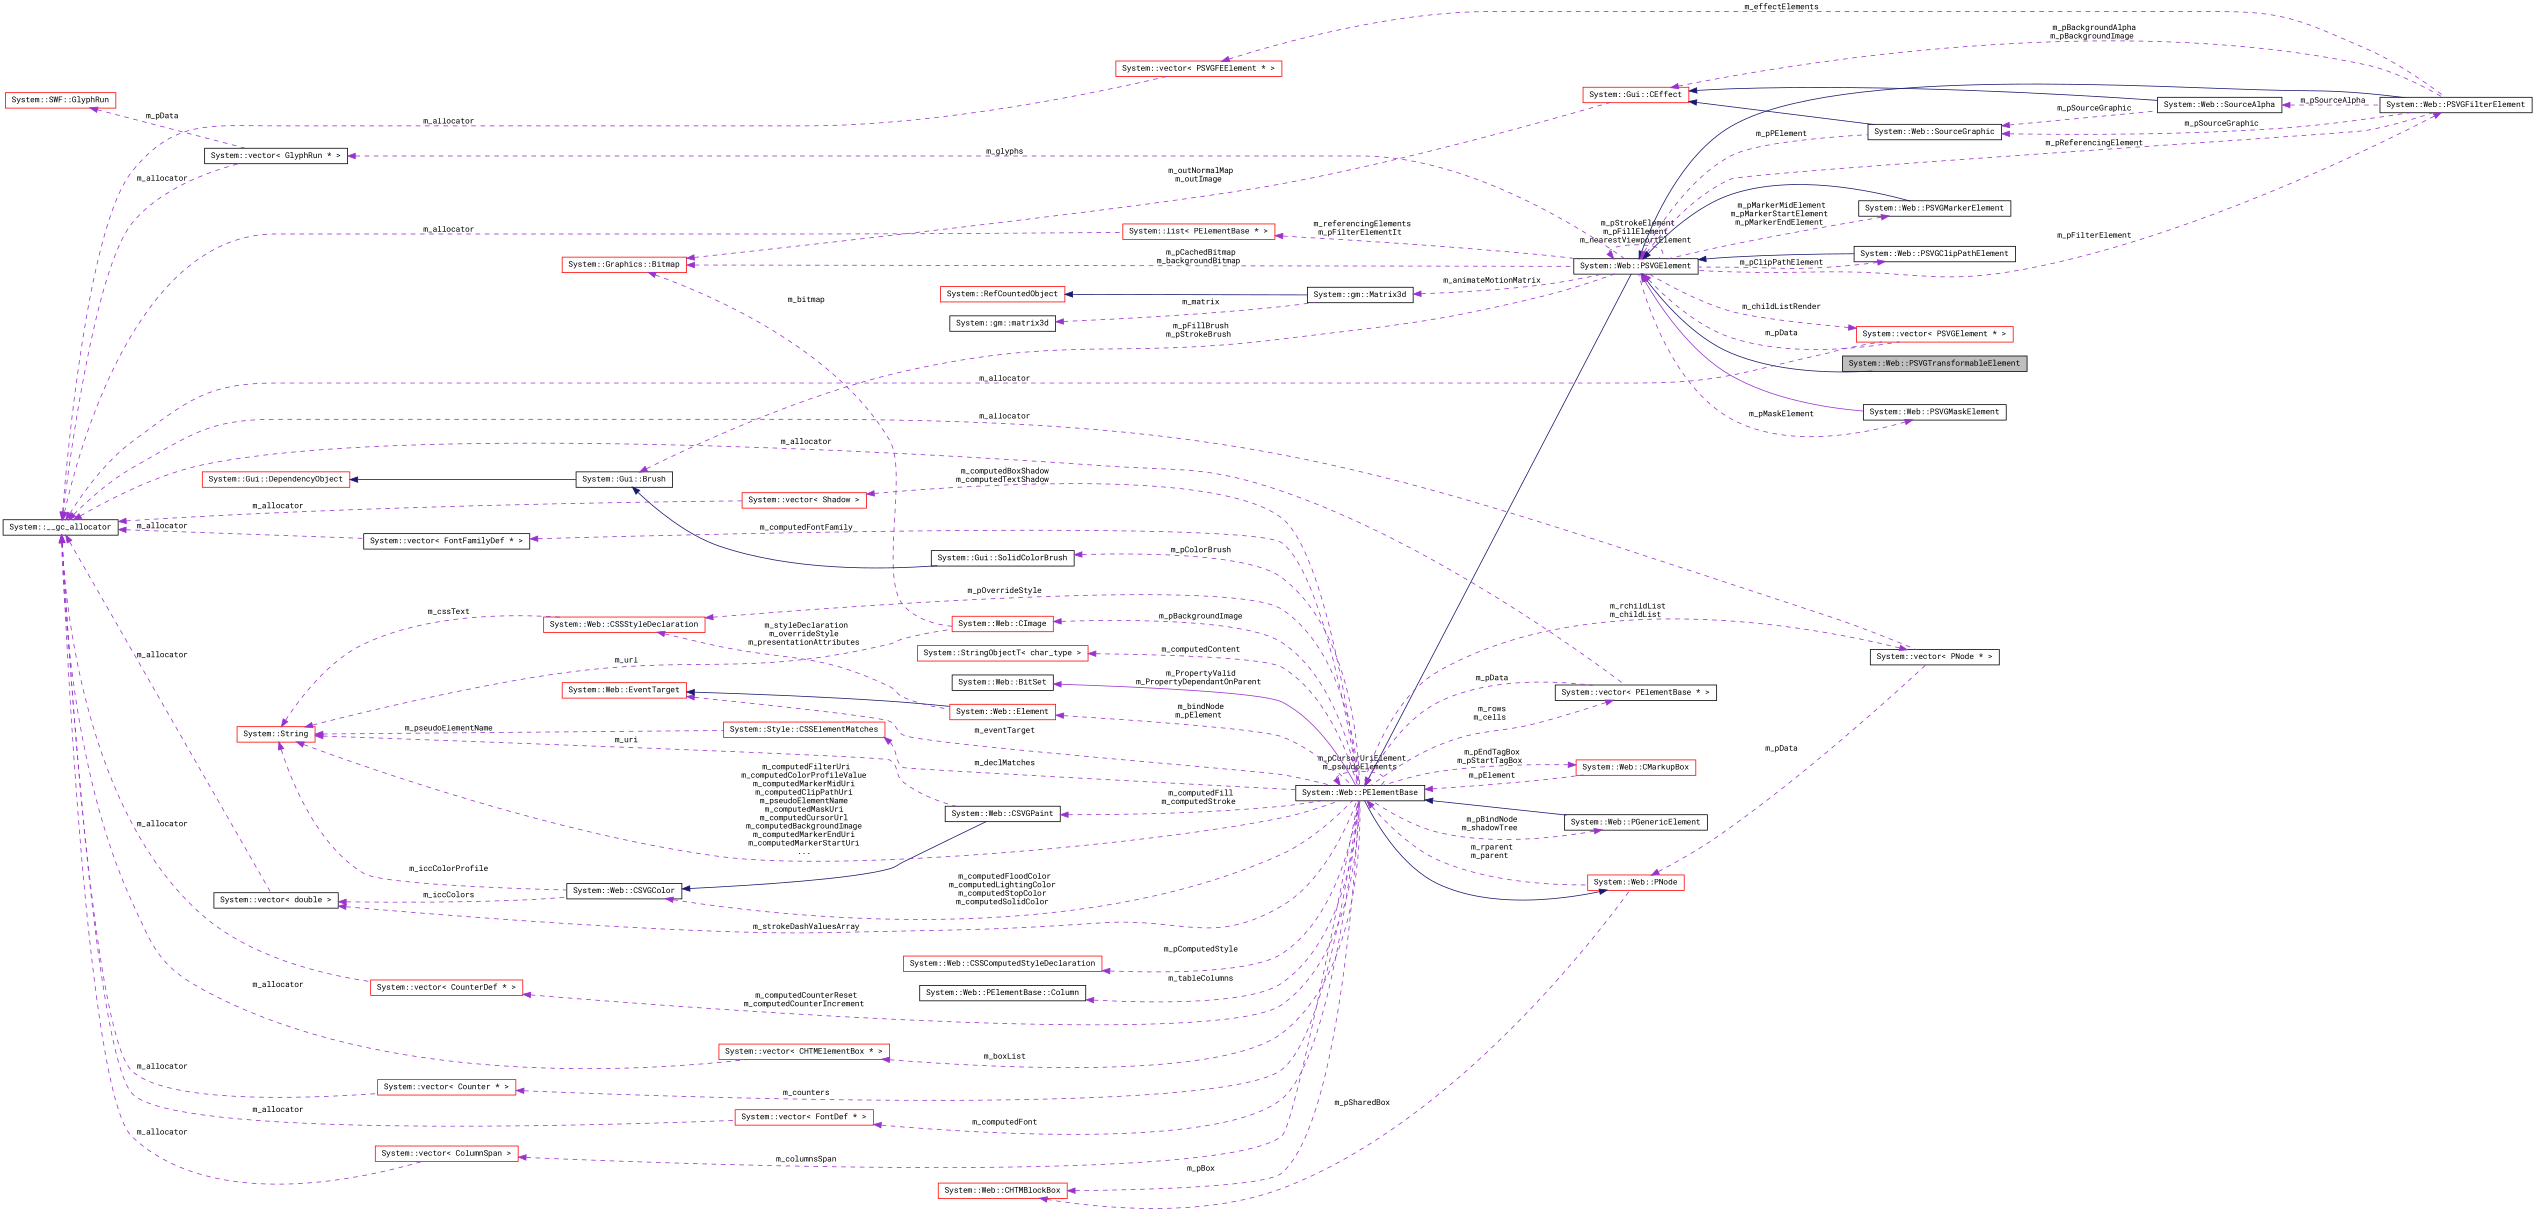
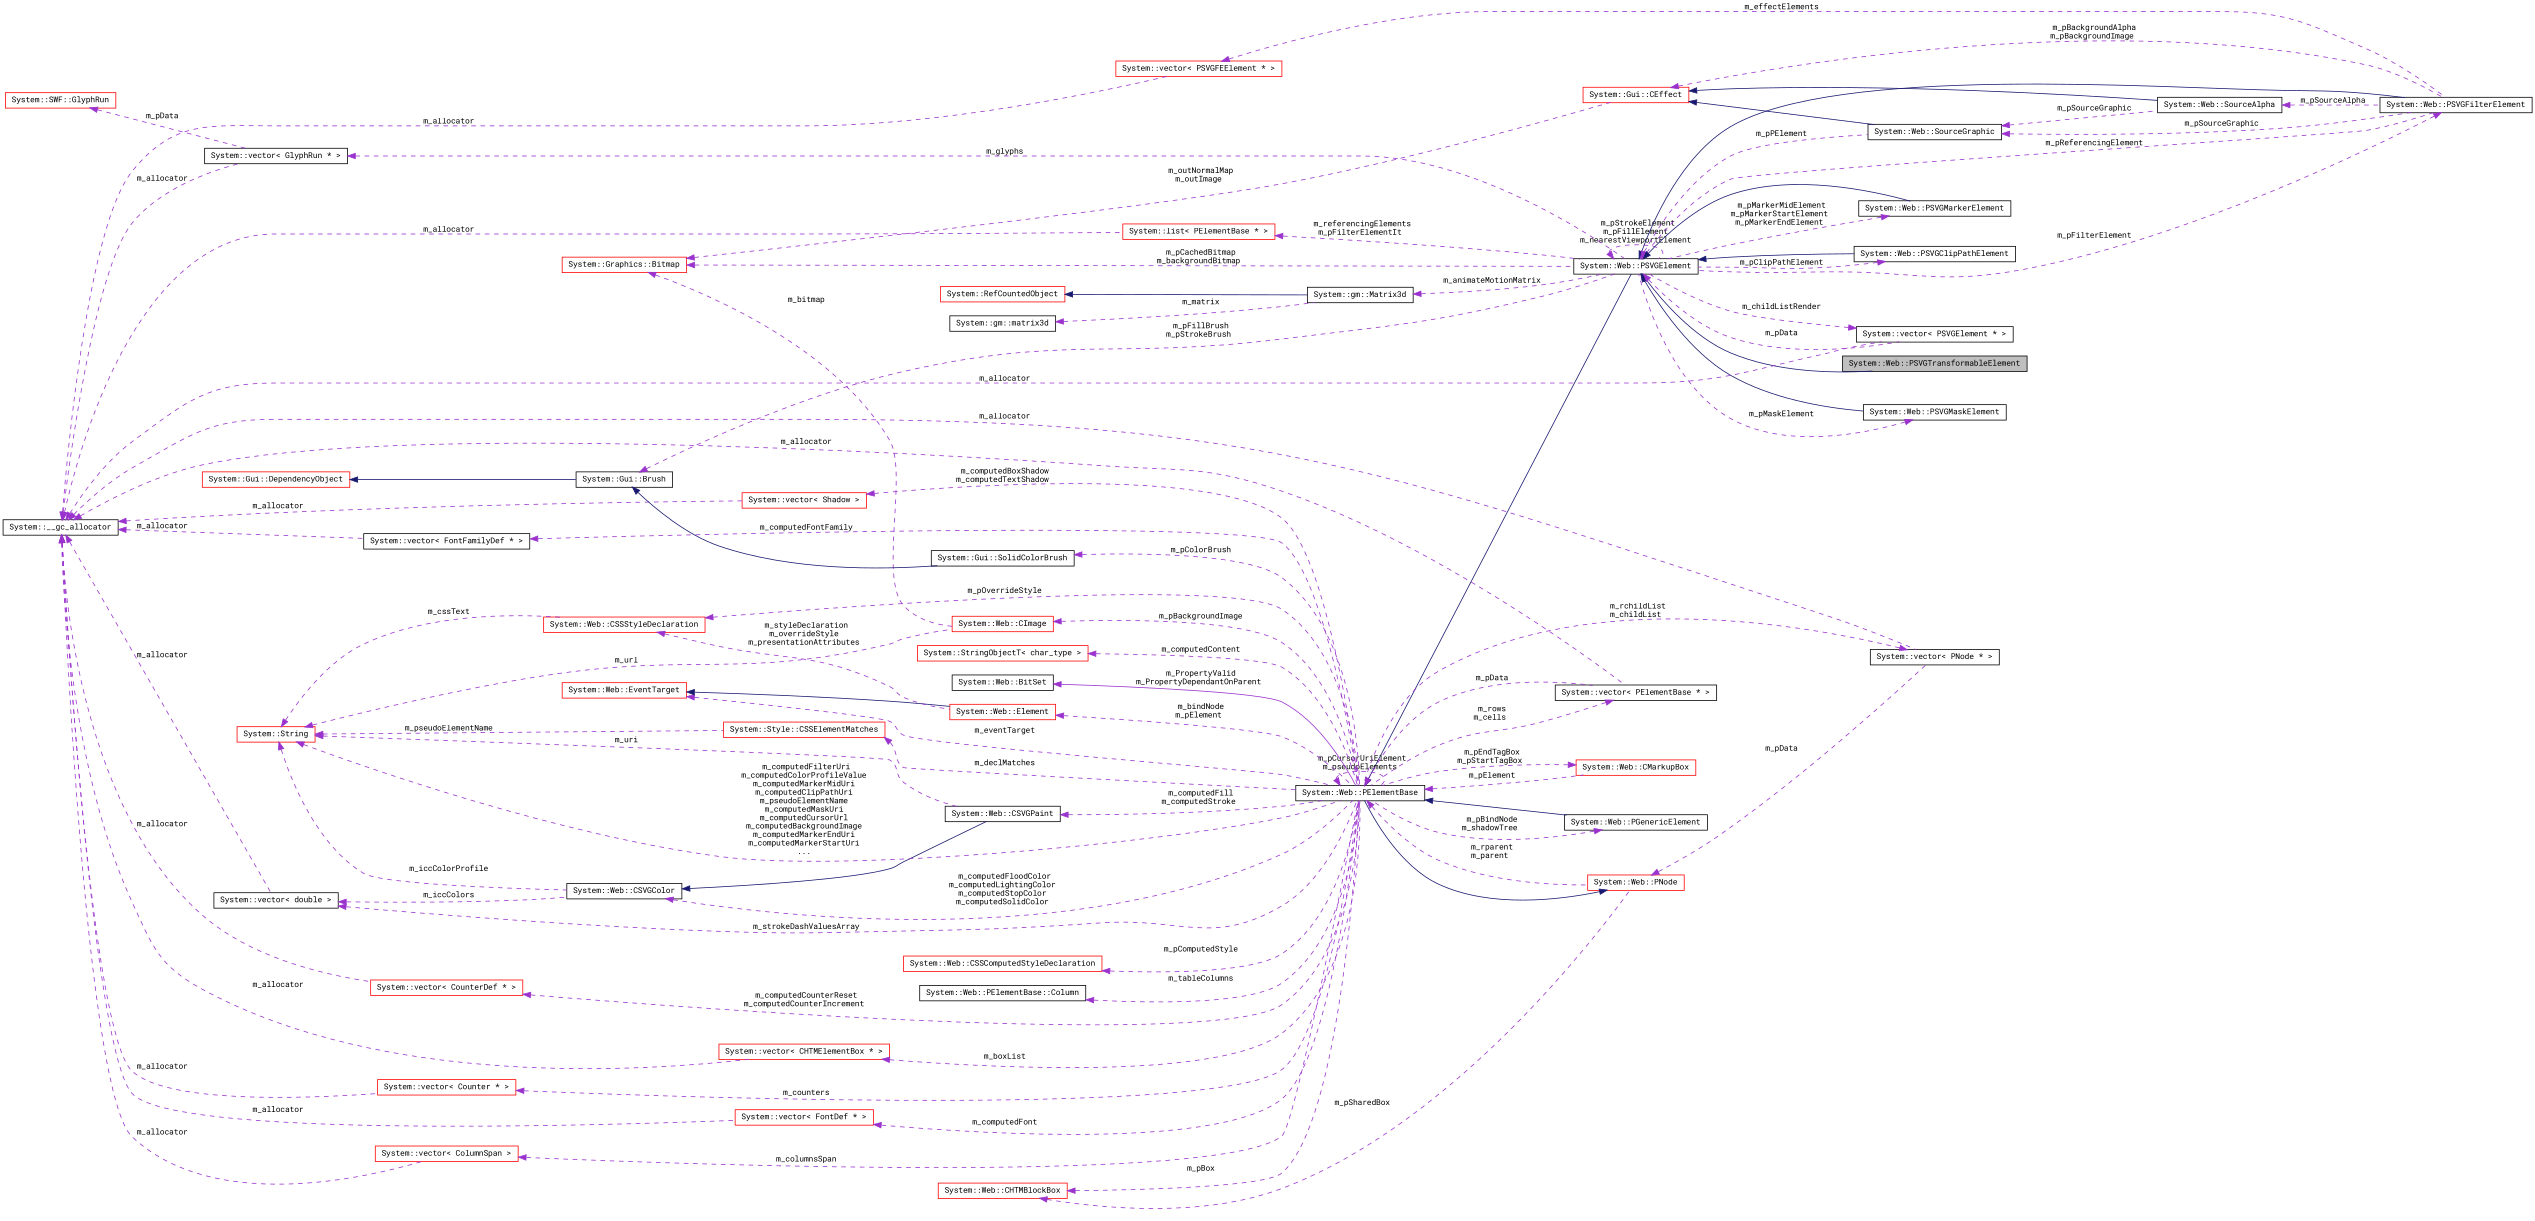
(1935, 334) -> (1935, 334)
(1741, 381) -> (1741, 381)
